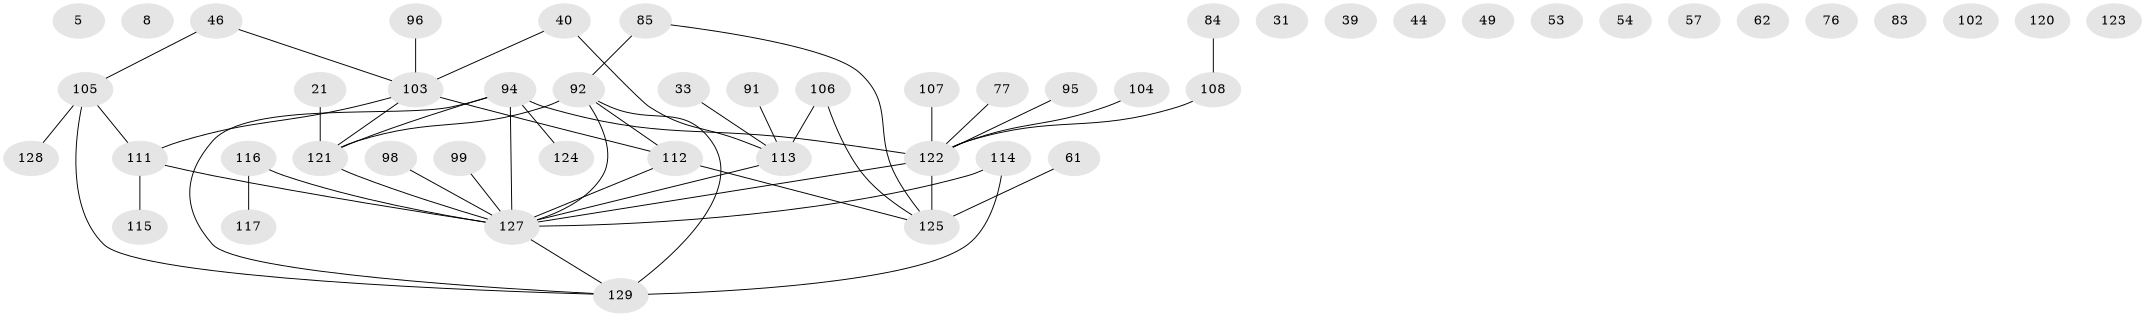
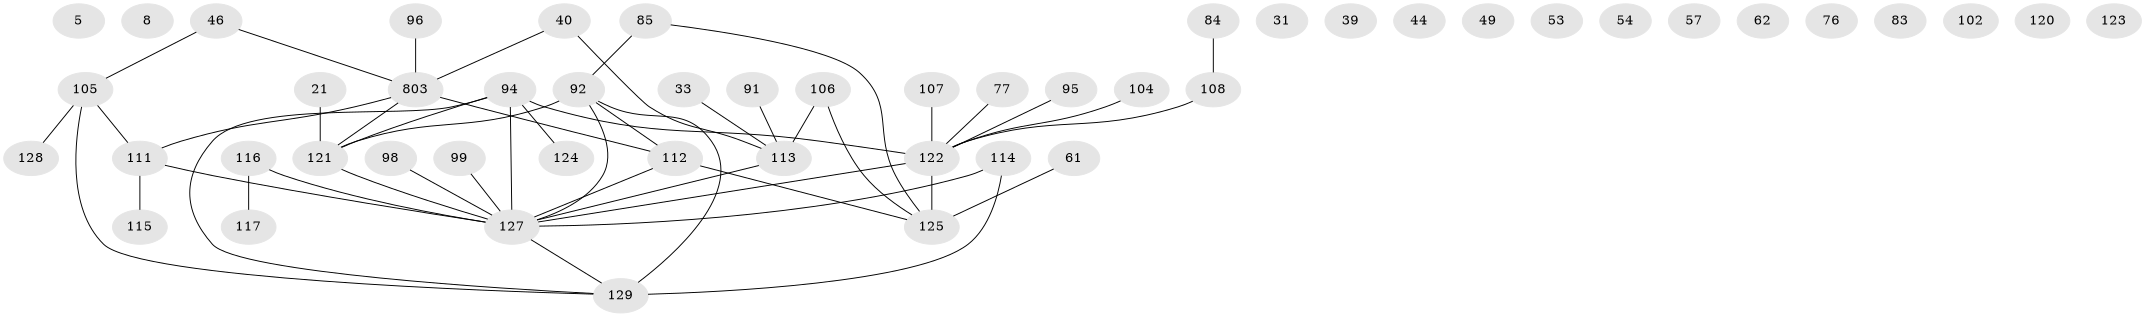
(416, 90) -> (416, 90)
